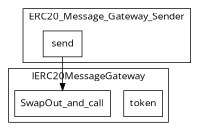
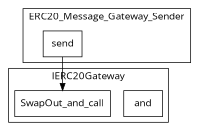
(88, 77) -> (88, 77)
(143, 104) -> (143, 104)
